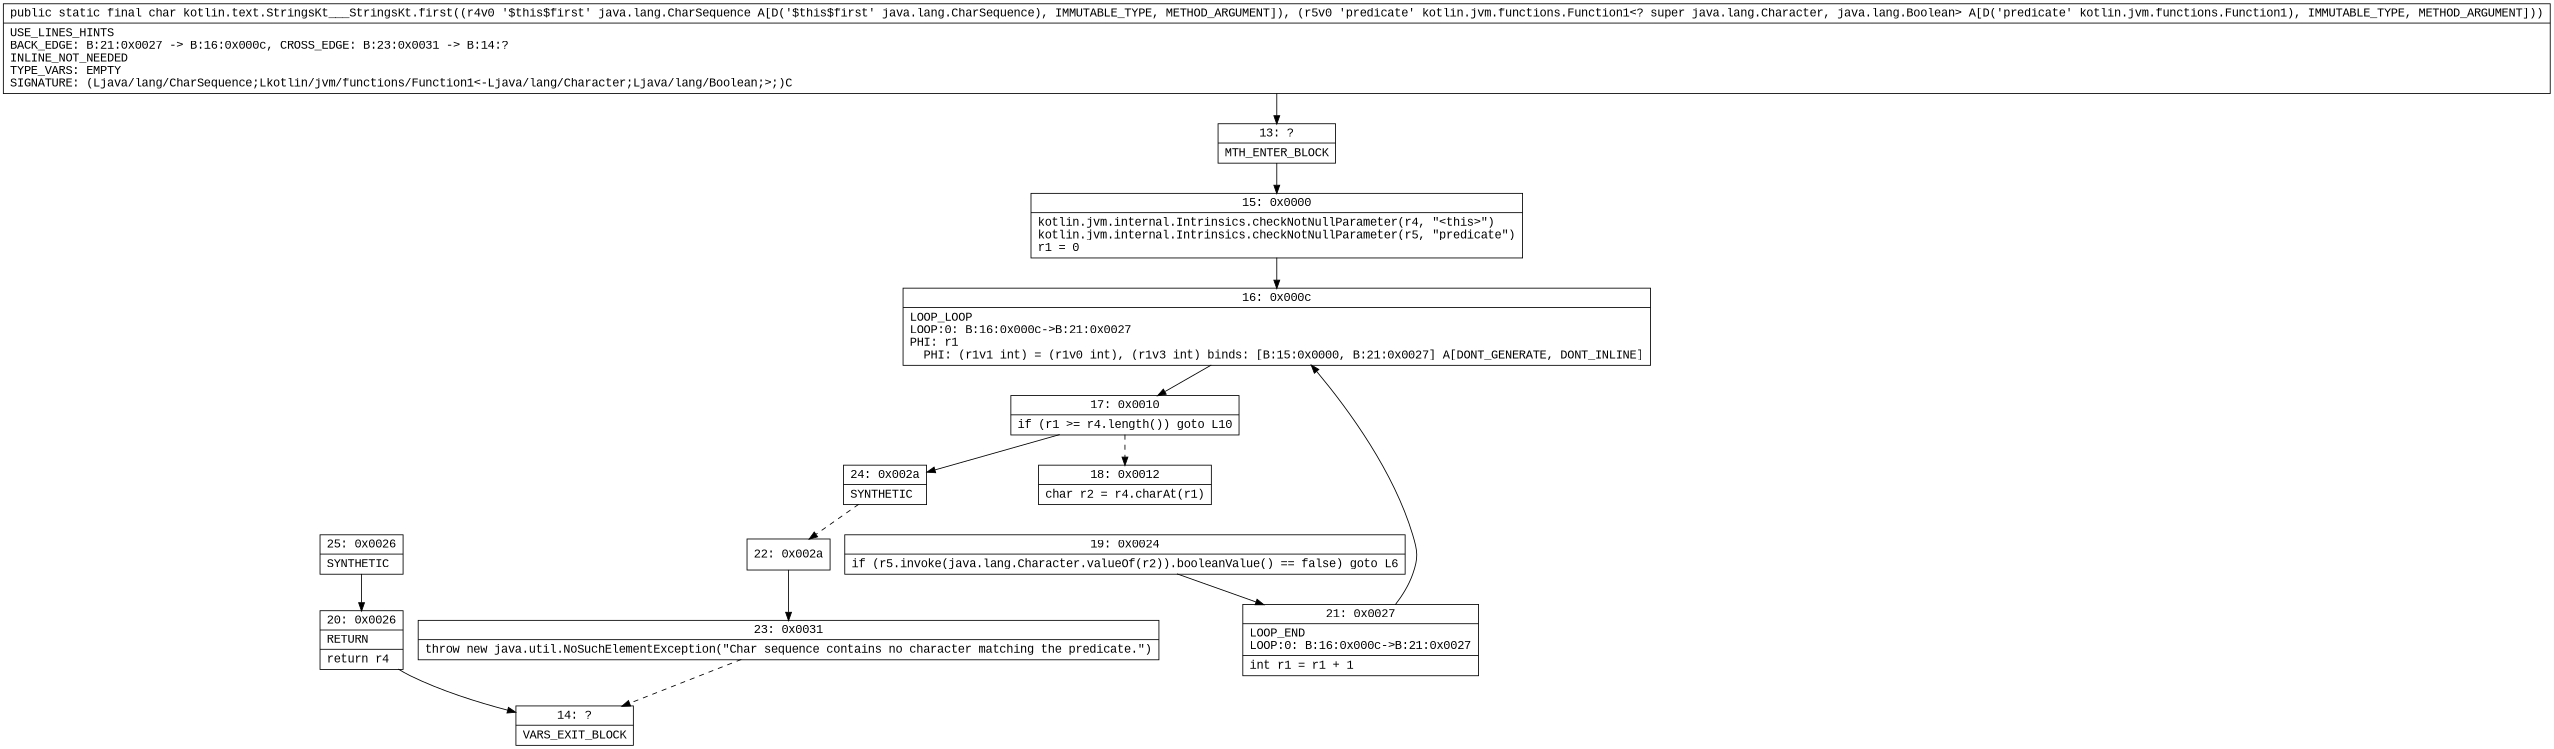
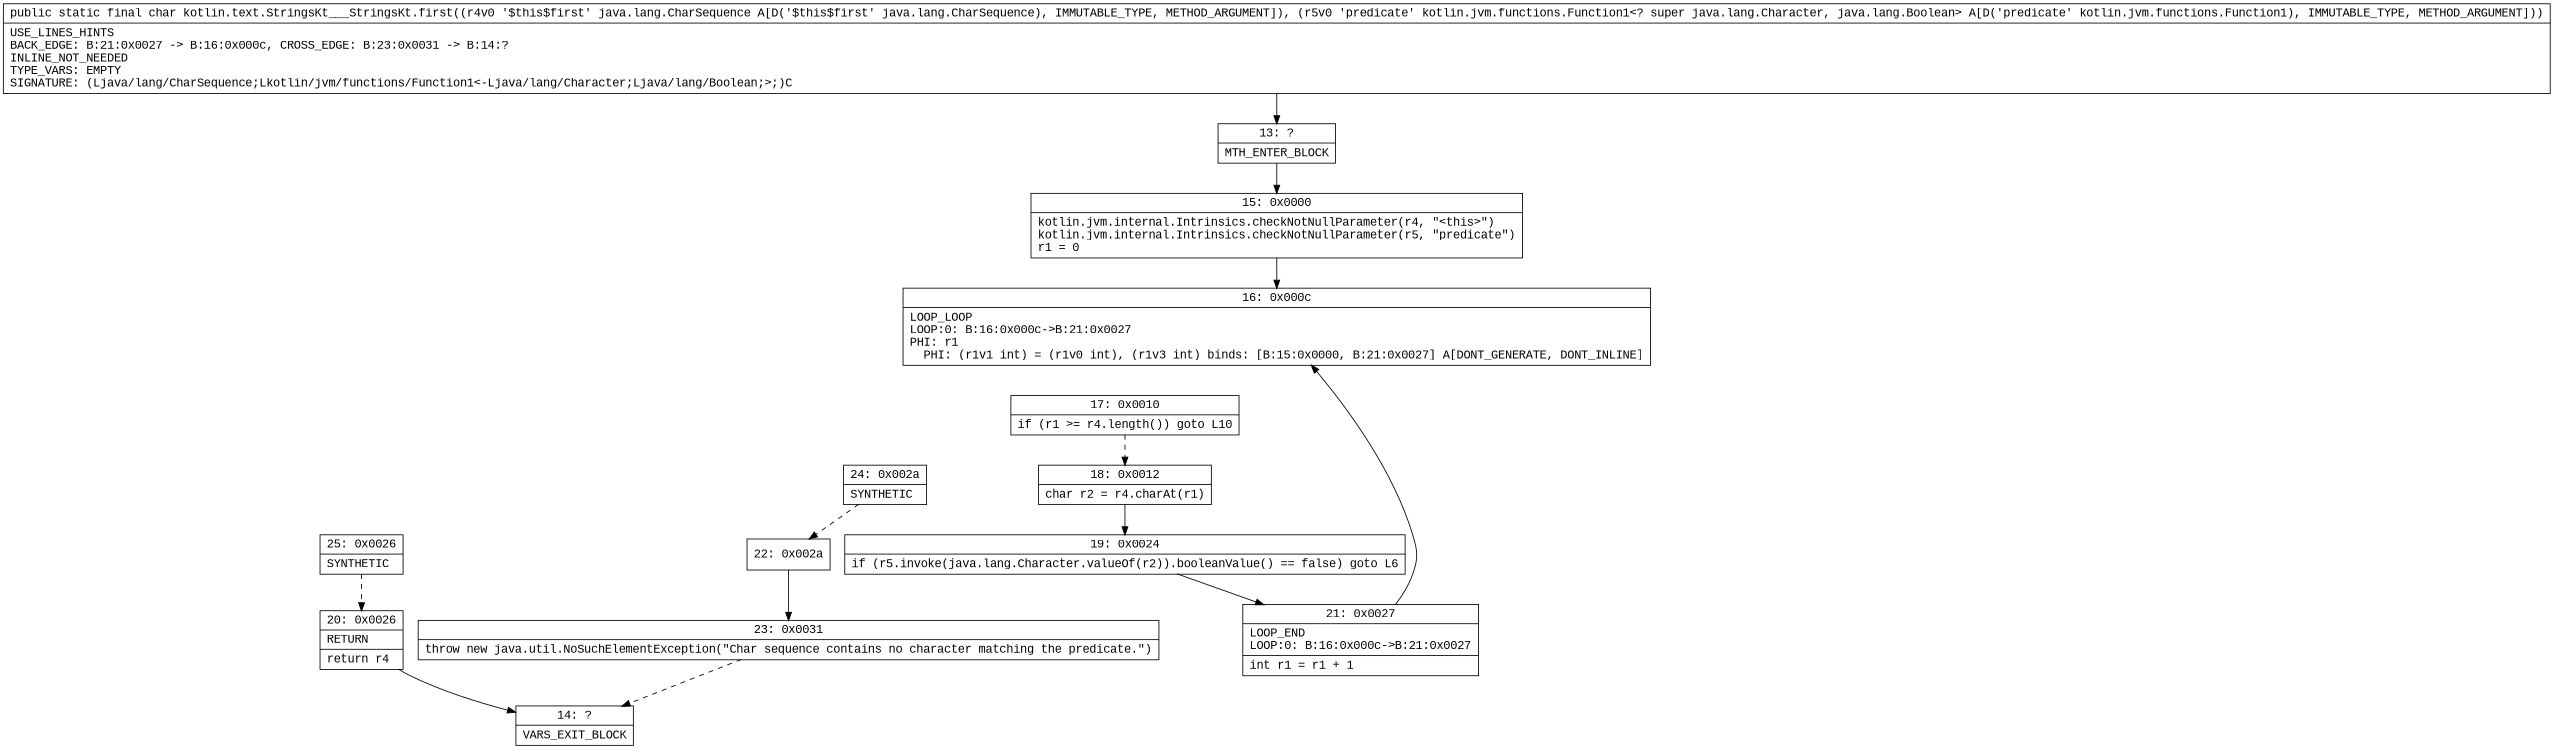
(1188, 378) -> none
(997, 452) -> none
none -> (1125, 515)
(362, 588) -> (362, 588)
